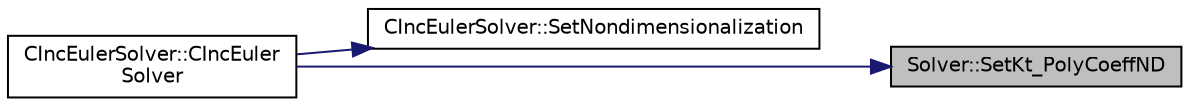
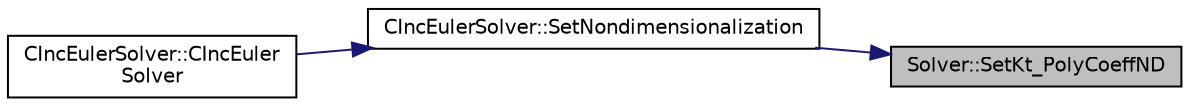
(584, 67) -> (843, 50)
